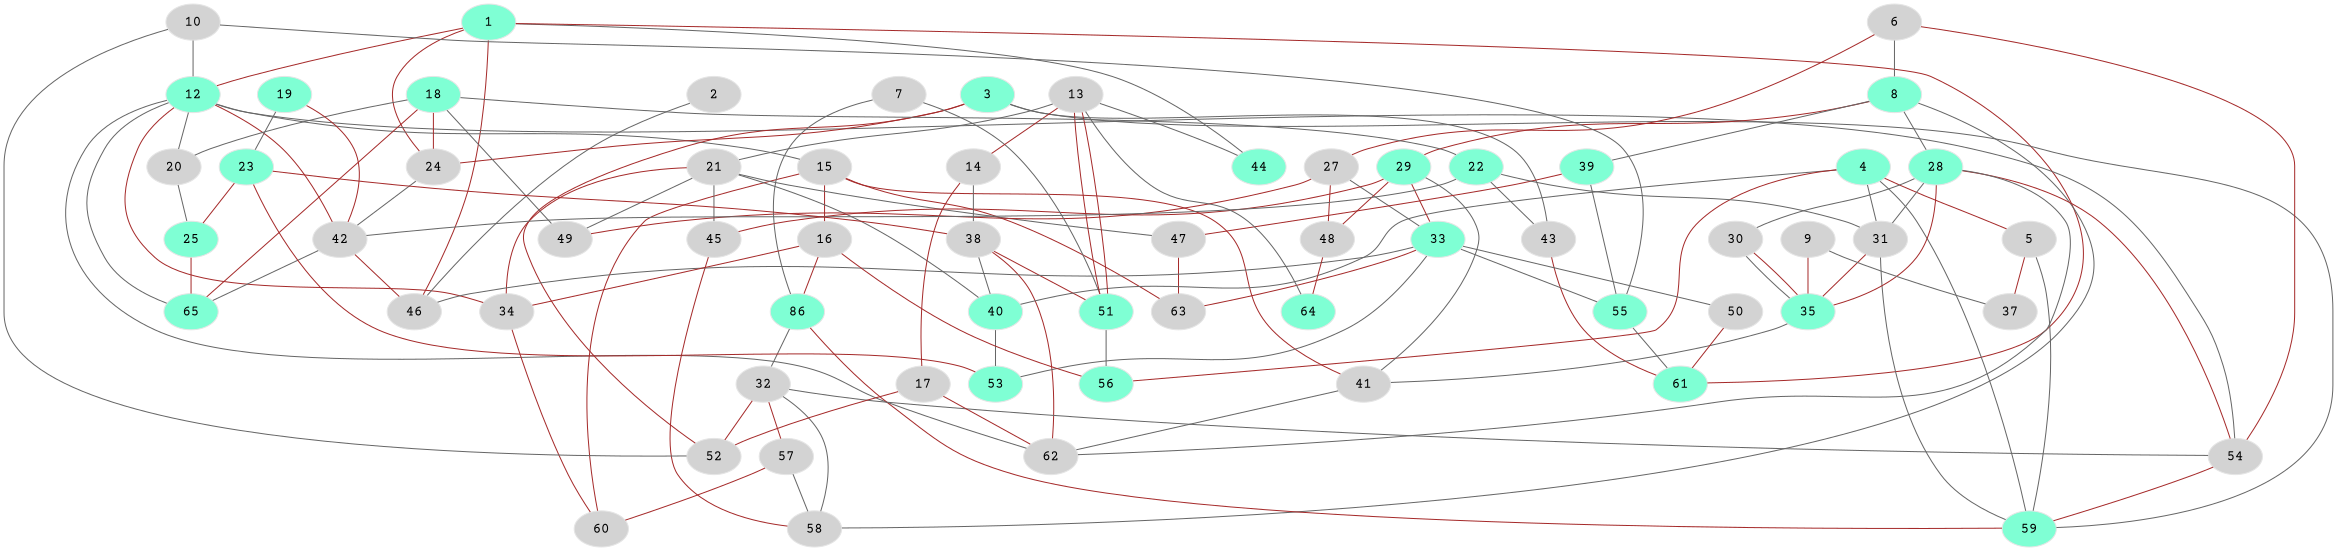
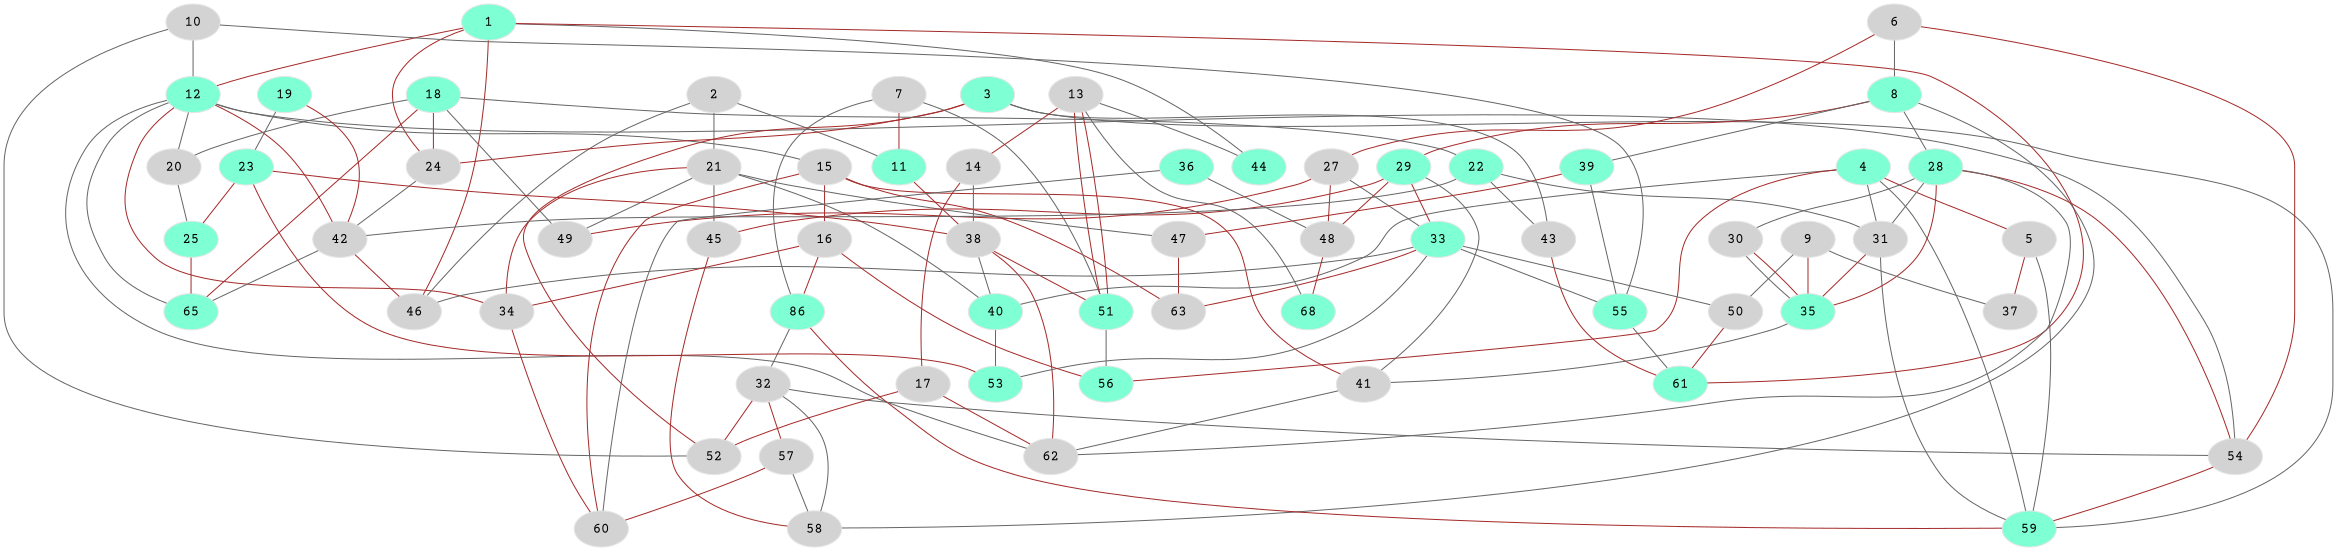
(896, 134) -> (714, 125)
none -> (899, 167)
none -> (1187, 167)
none -> (1780, 267)
(1308, 312) -> (1308, 312)
